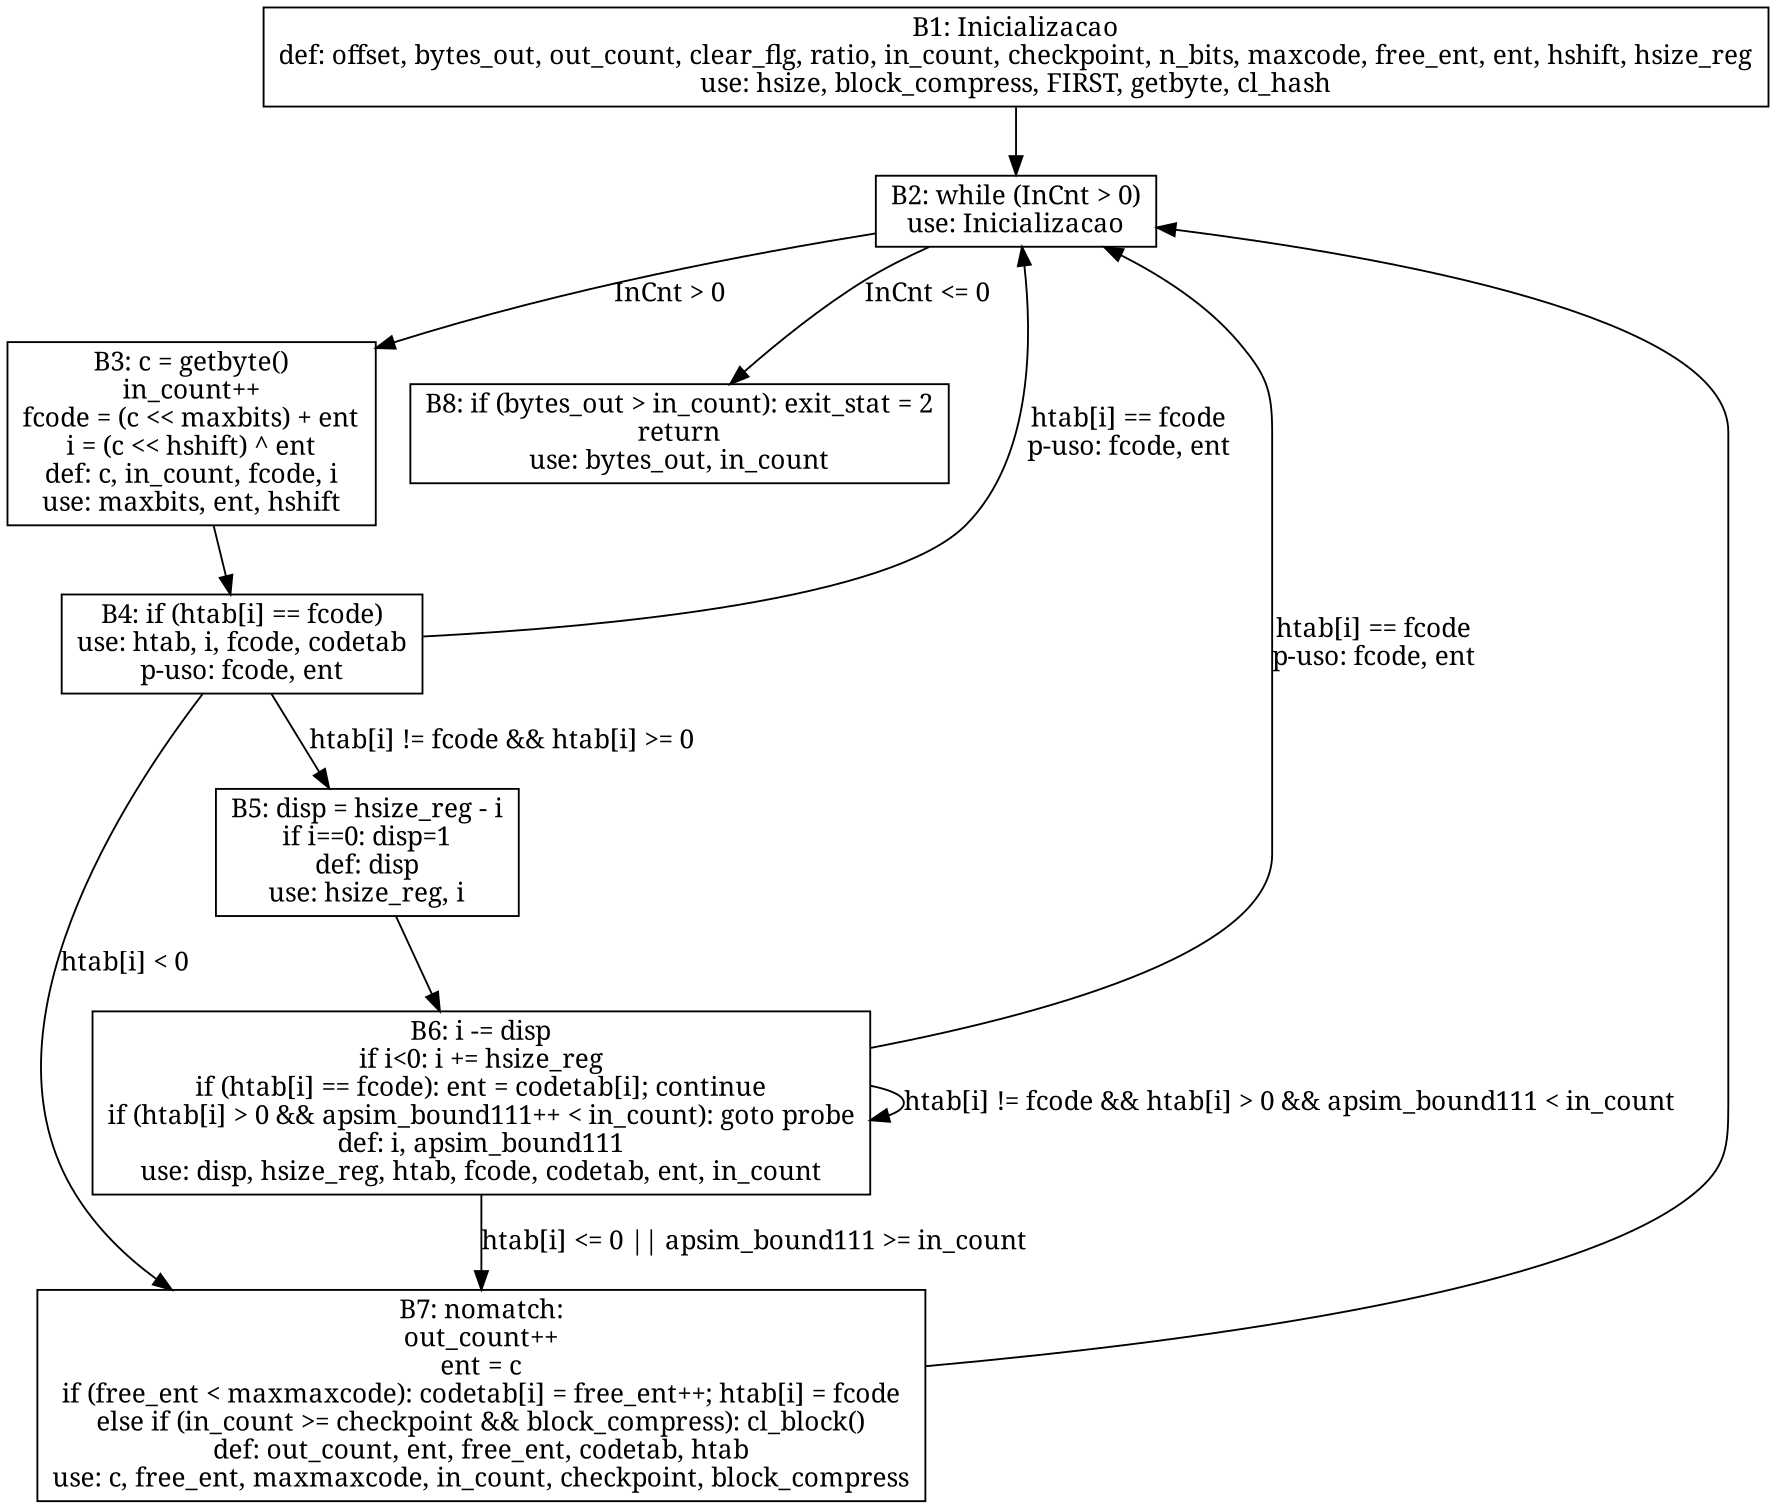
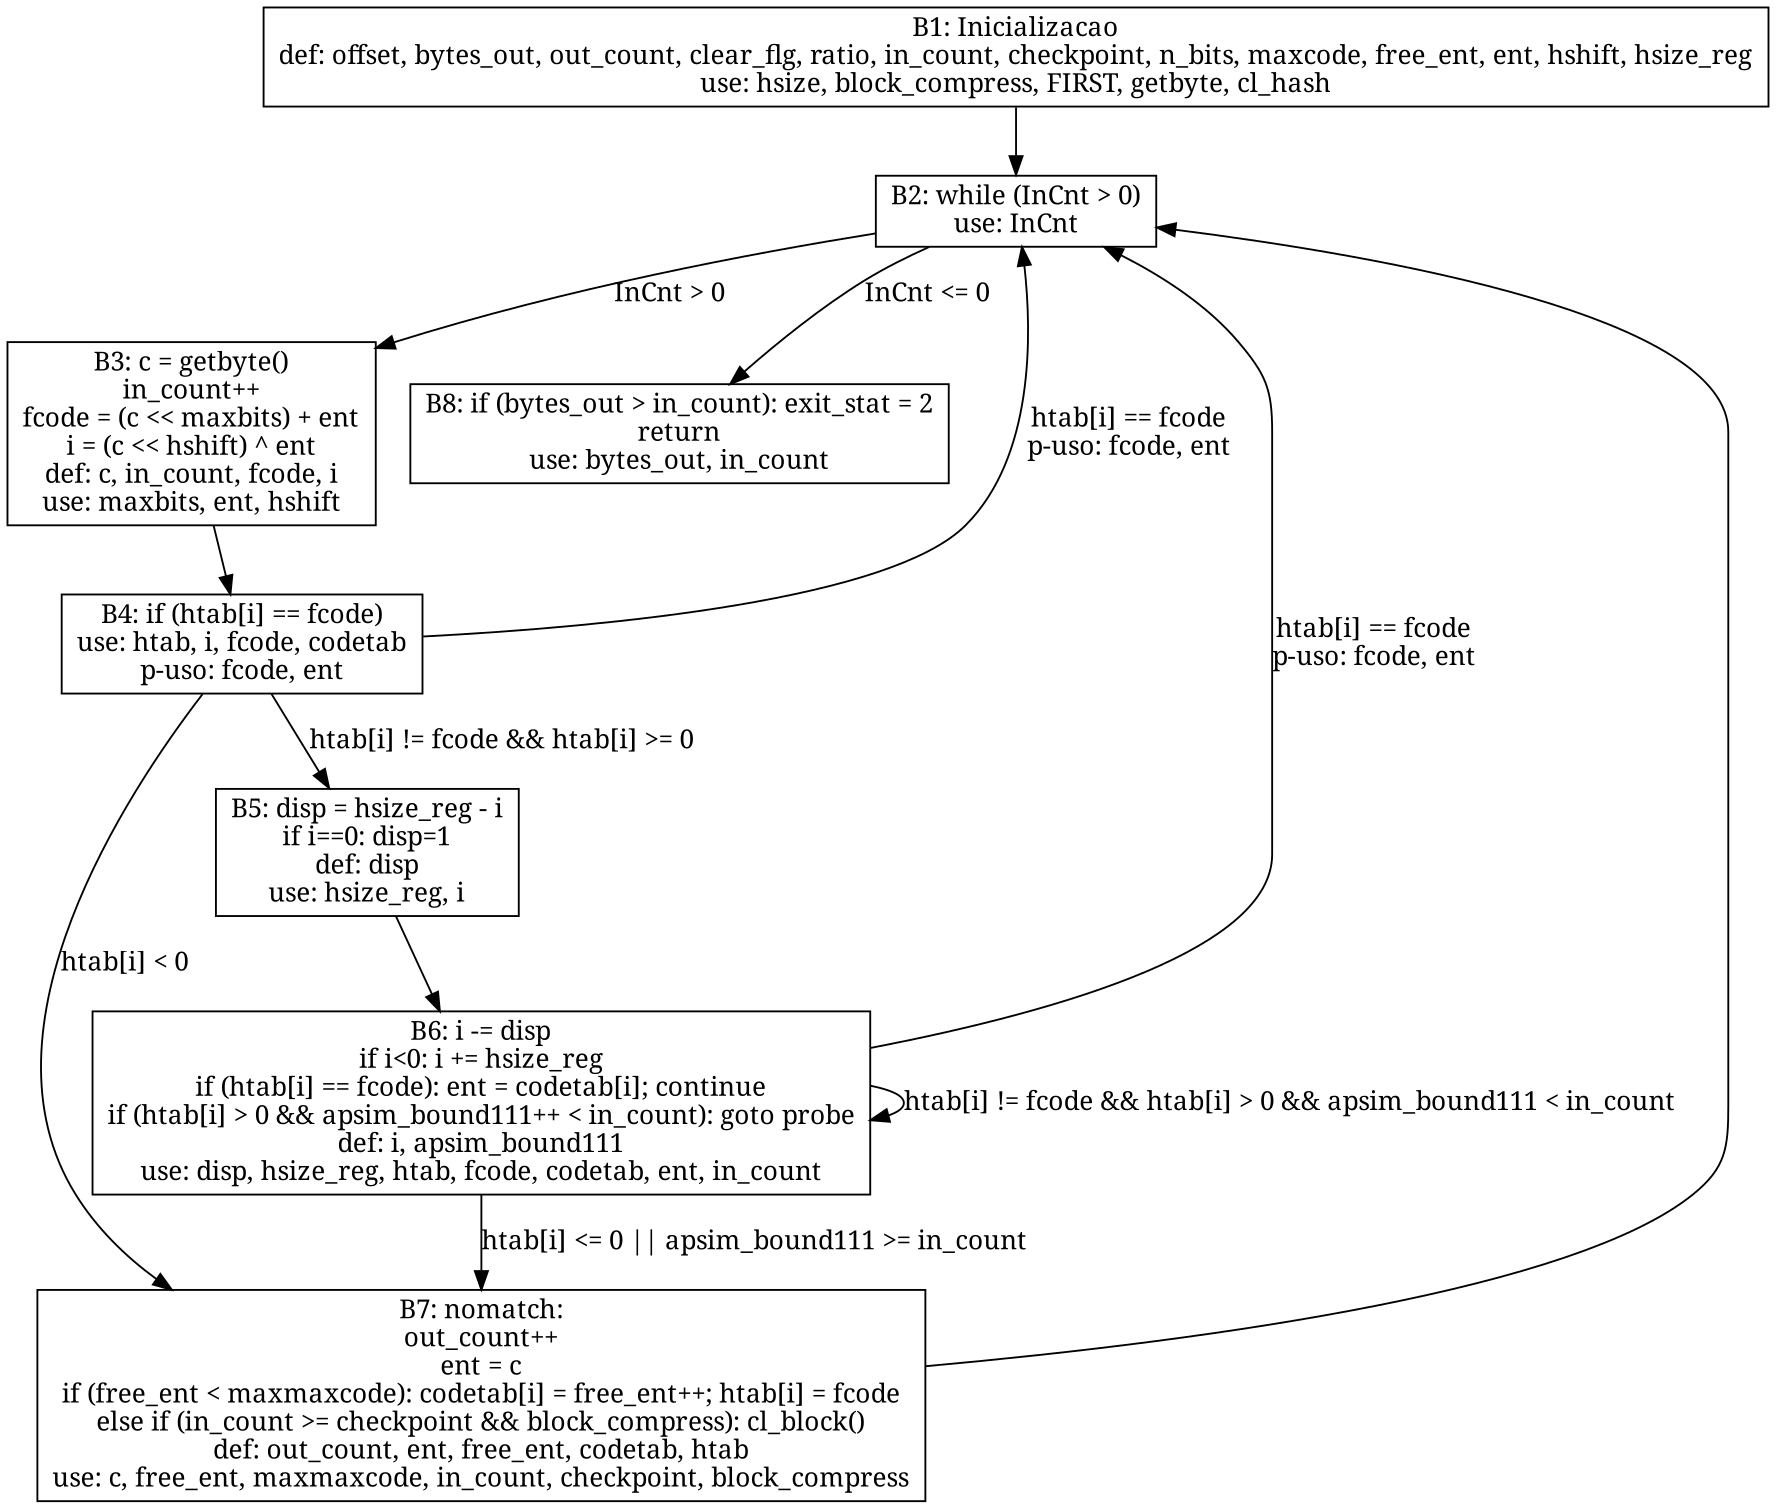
(1016, 211) -> (1016, 211)
